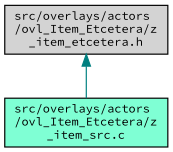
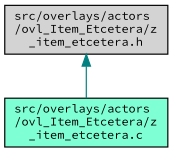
(86, 123) -> (86, 123)
